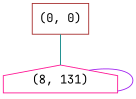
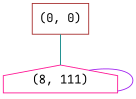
(60, 80) -> (60, 80)
